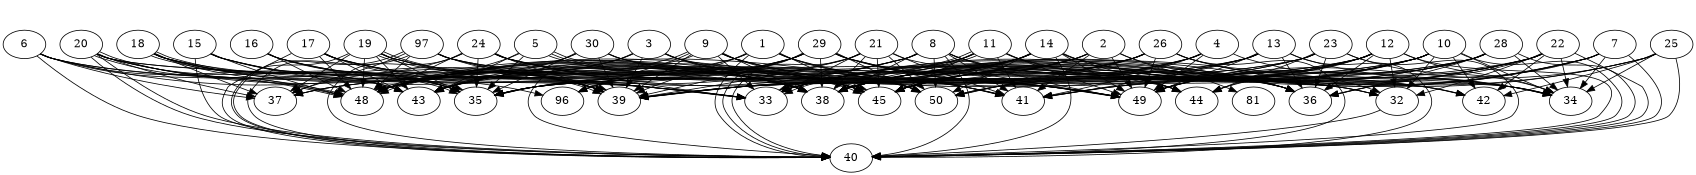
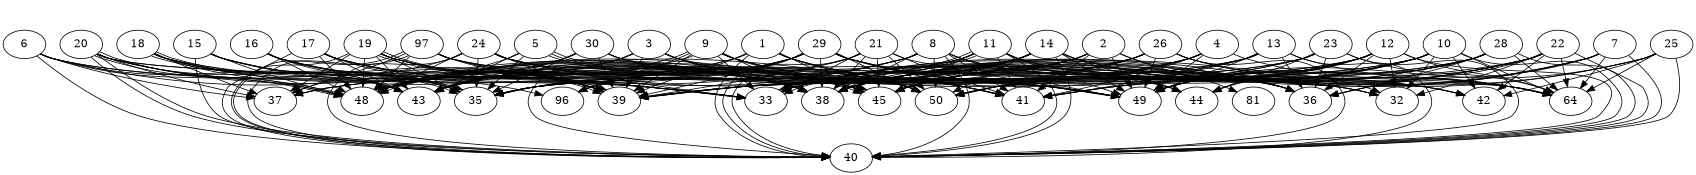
none -> (331, 72)
none -> (590, 73)
(1571, 101) -> (1571, 101)
(1132, 142) -> (1030, 129)
